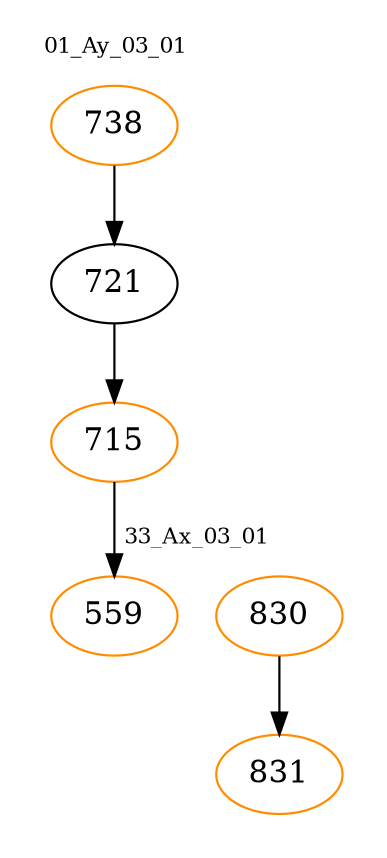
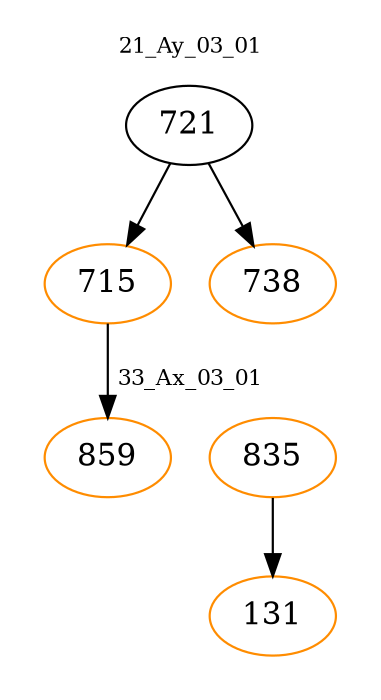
(116, 47) -> (190, 47)
(114, 194) -> (226, 195)
(114, 616) -> (108, 458)
(279, 616) -> (273, 458)
(279, 774) -> (273, 616)
